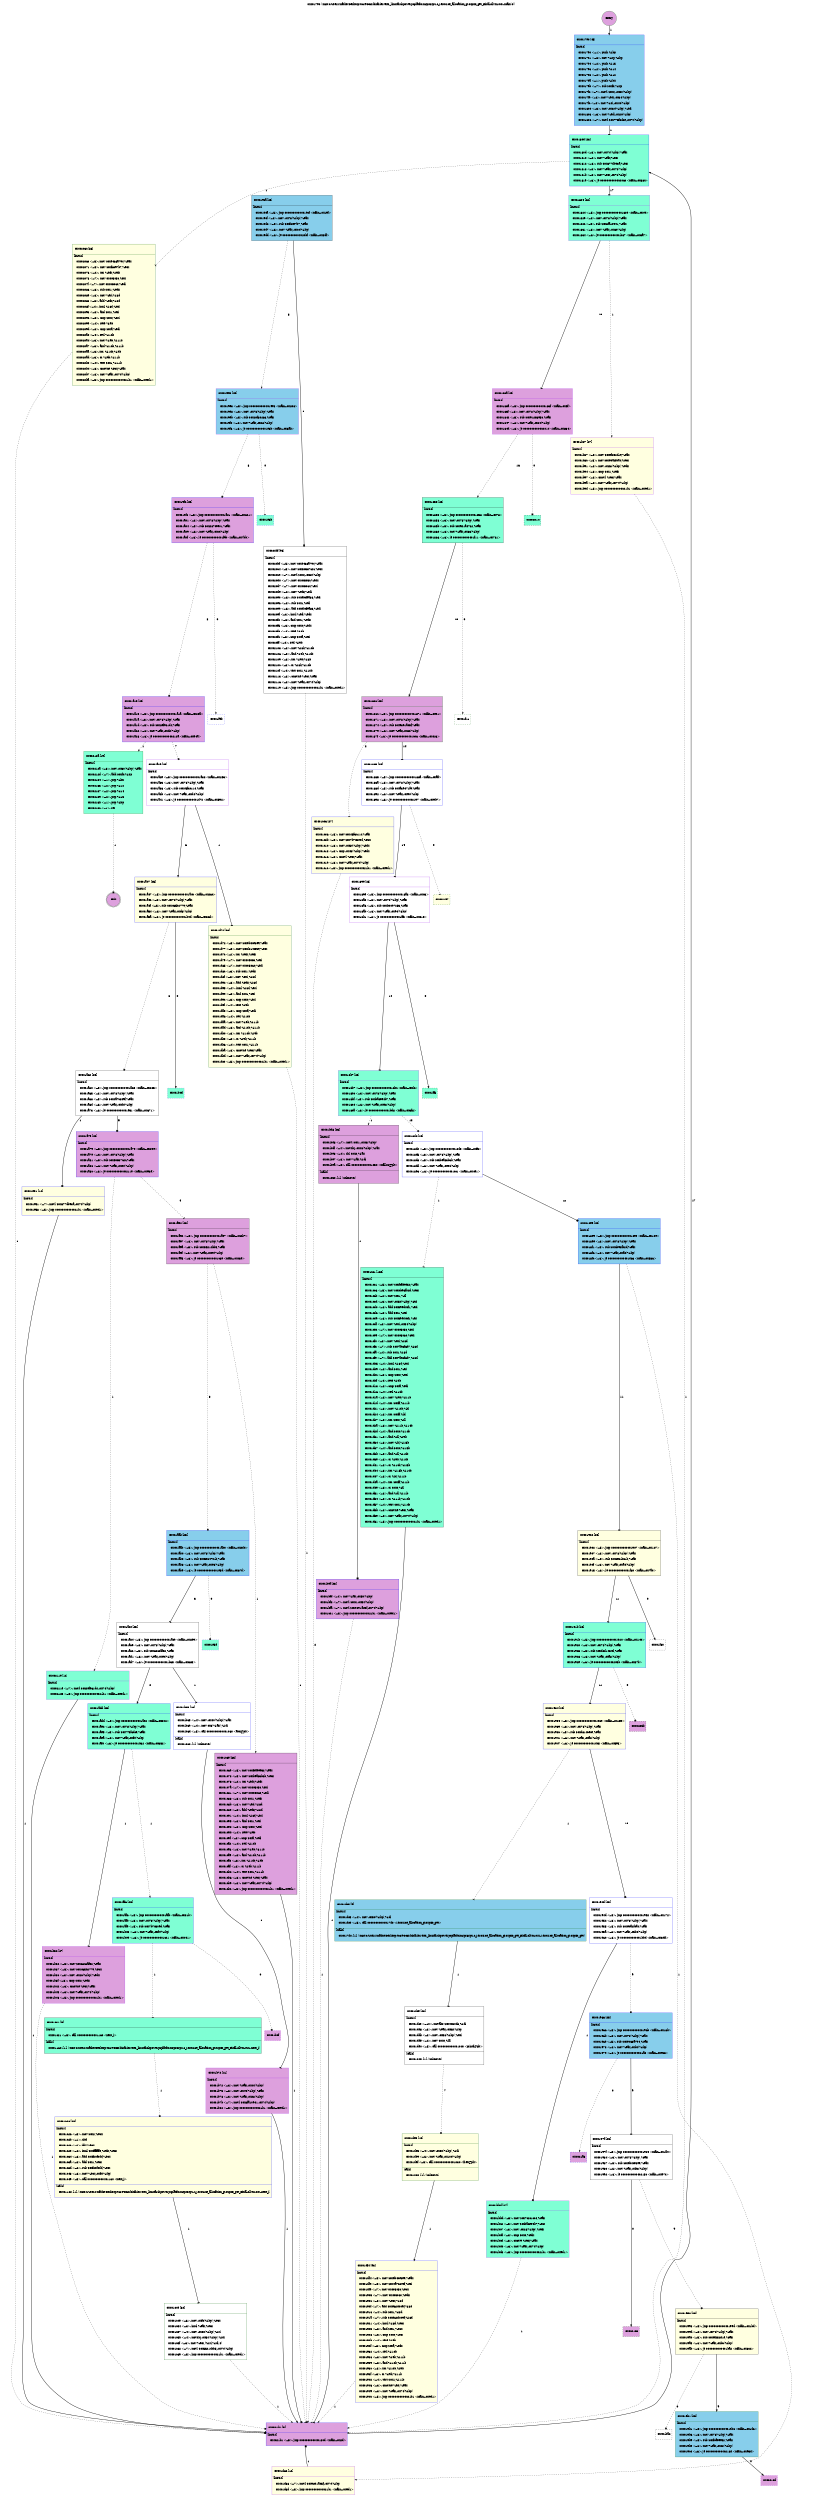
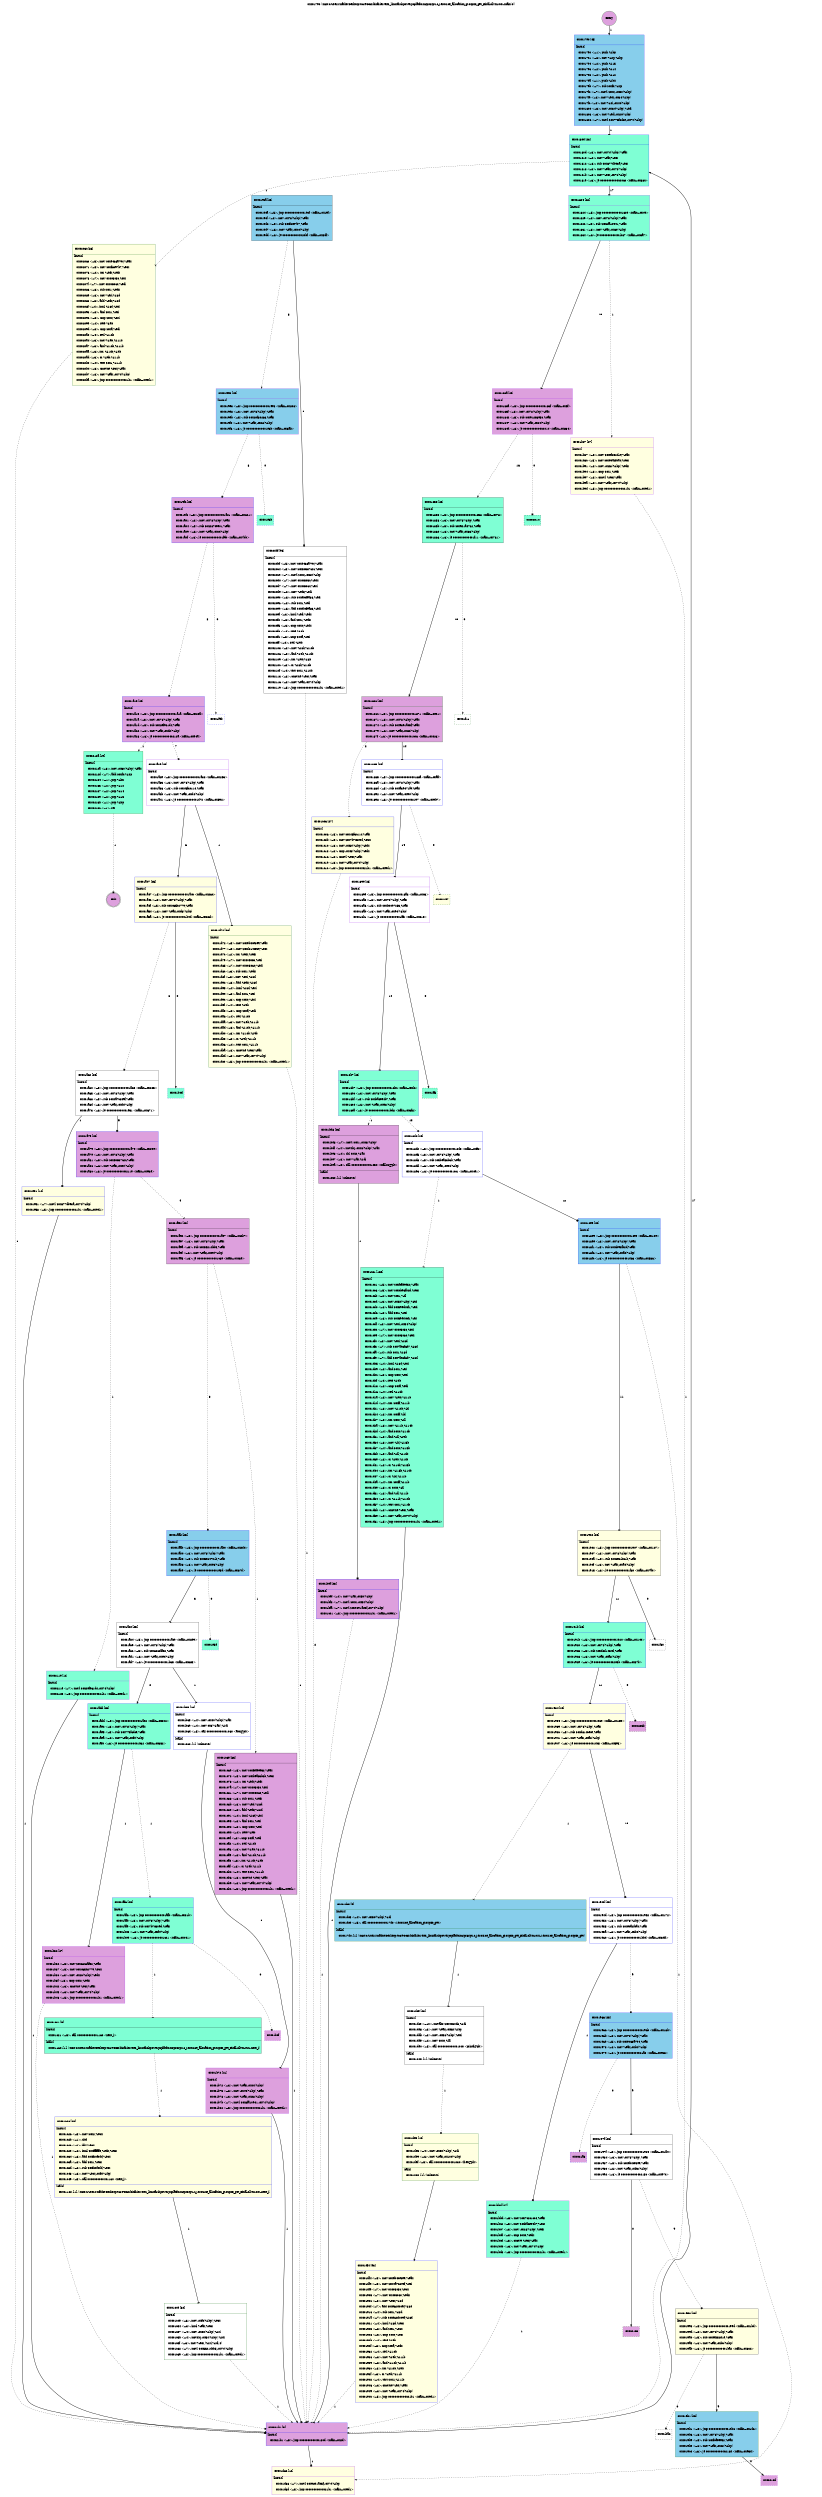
(444, 2091) -> (444, 2091)
(306, 2457) -> (310, 2455)
